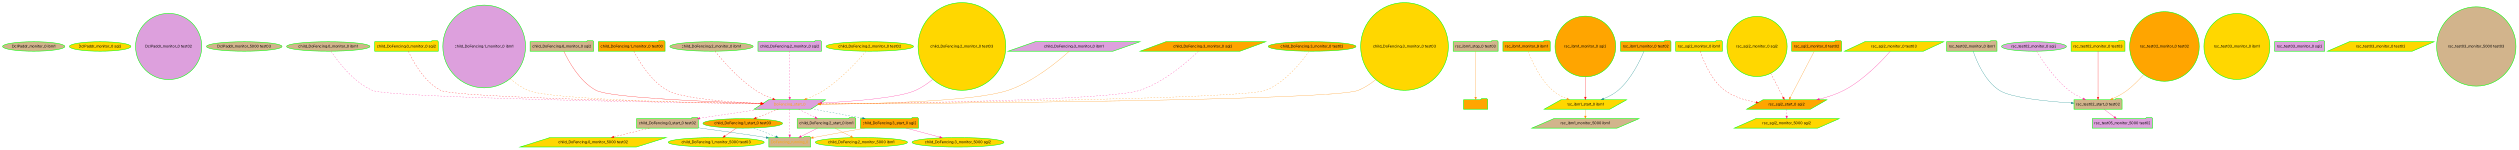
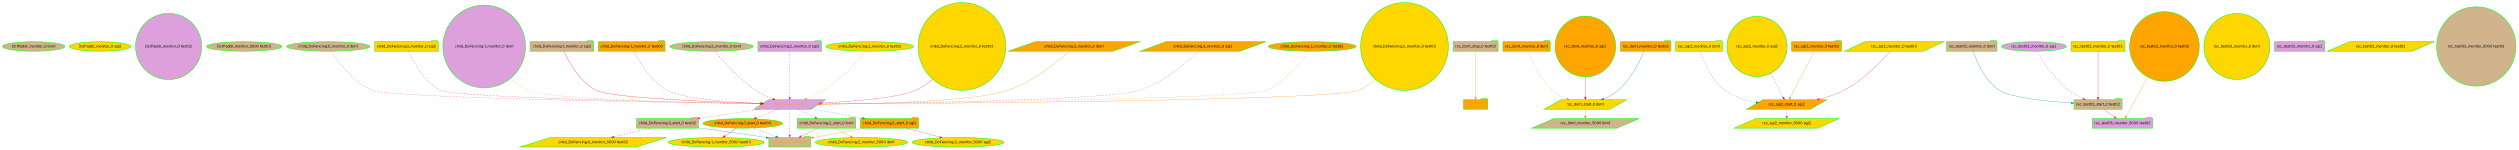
(562, 46) -> (562, 46)
(1074, 46) -> (1074, 46)
(1720, 86) -> (1720, 86)
(2130, 88) -> (2137, 97)
